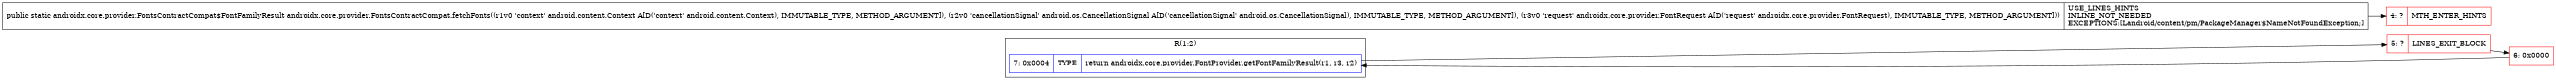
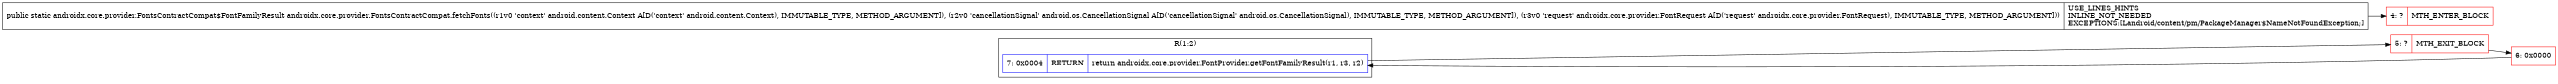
(2449, 16) -> (2450, 16)
(2449, 44) -> (2450, 44)
(1068, 63) -> (1068, 63)
